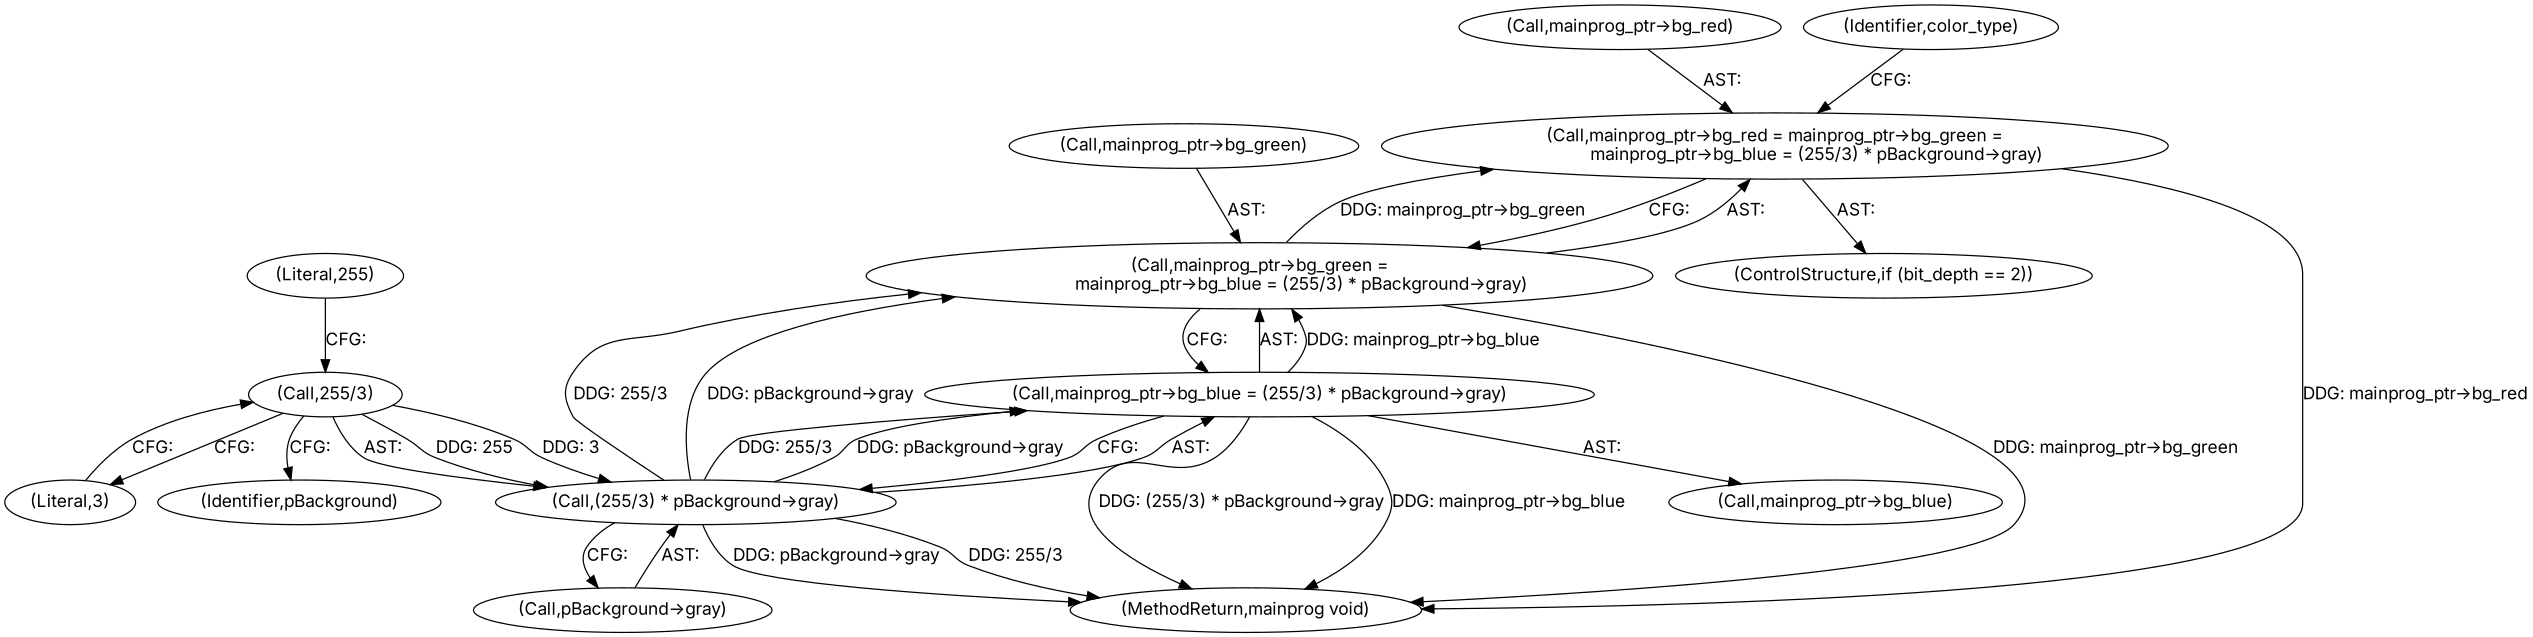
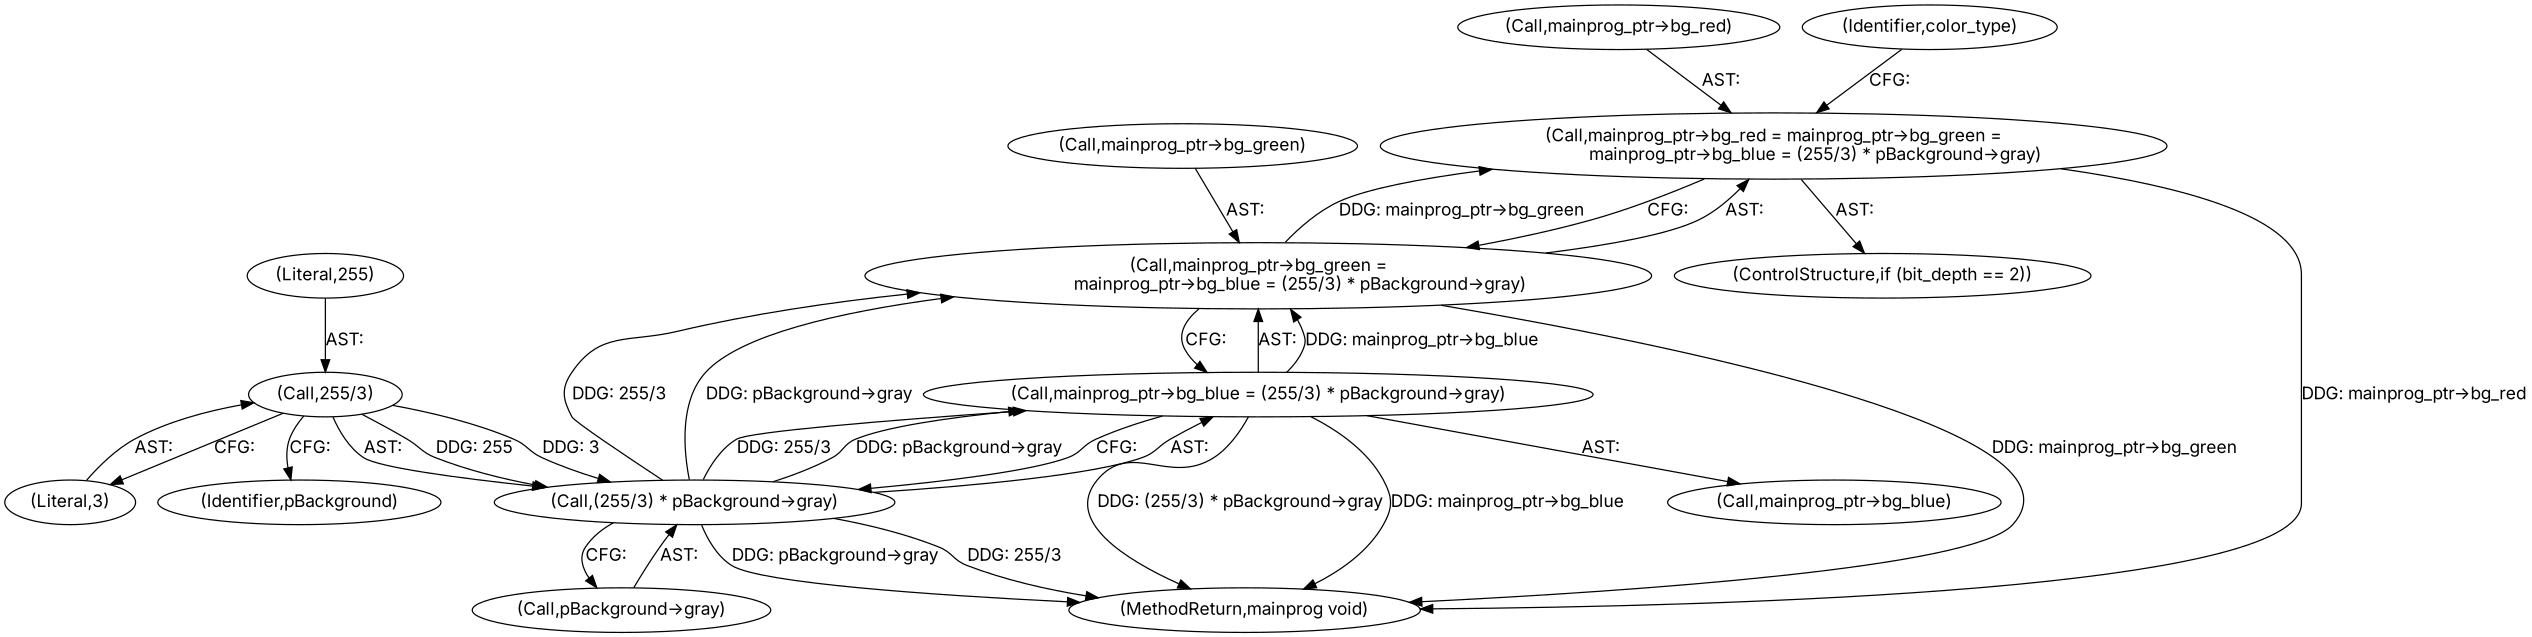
(348, 341) -> (347, 341)
(155, 448) -> (156, 448)
